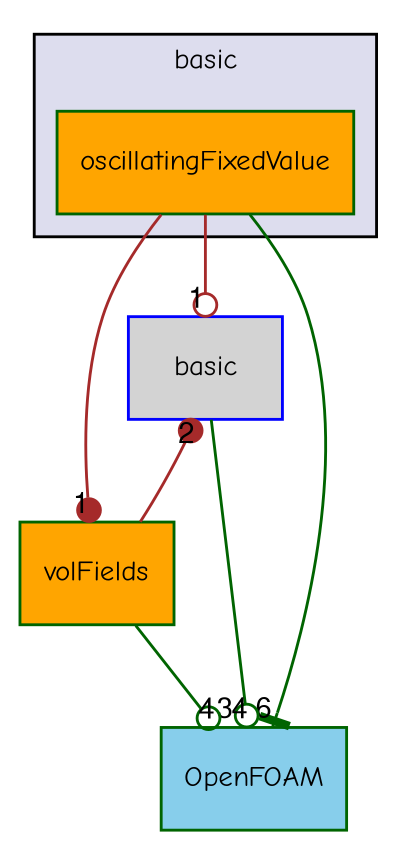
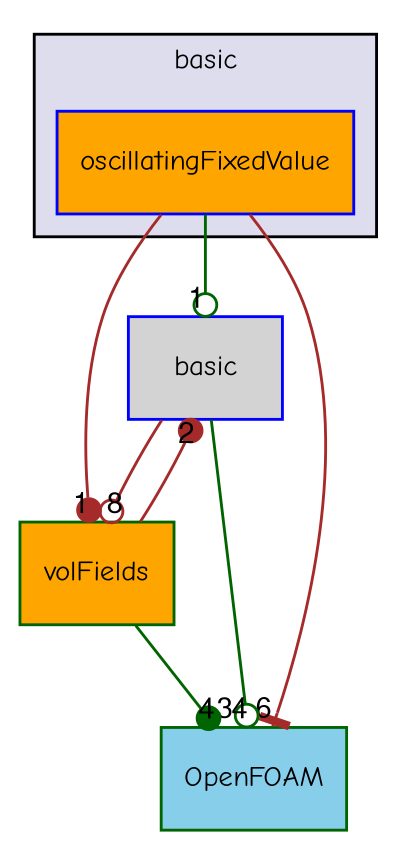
(205, 163) -> (205, 163)
(205, 254) -> (205, 254)
(325, 458) -> (325, 458)
none -> (138, 460)
(169, 667) -> (169, 667)
